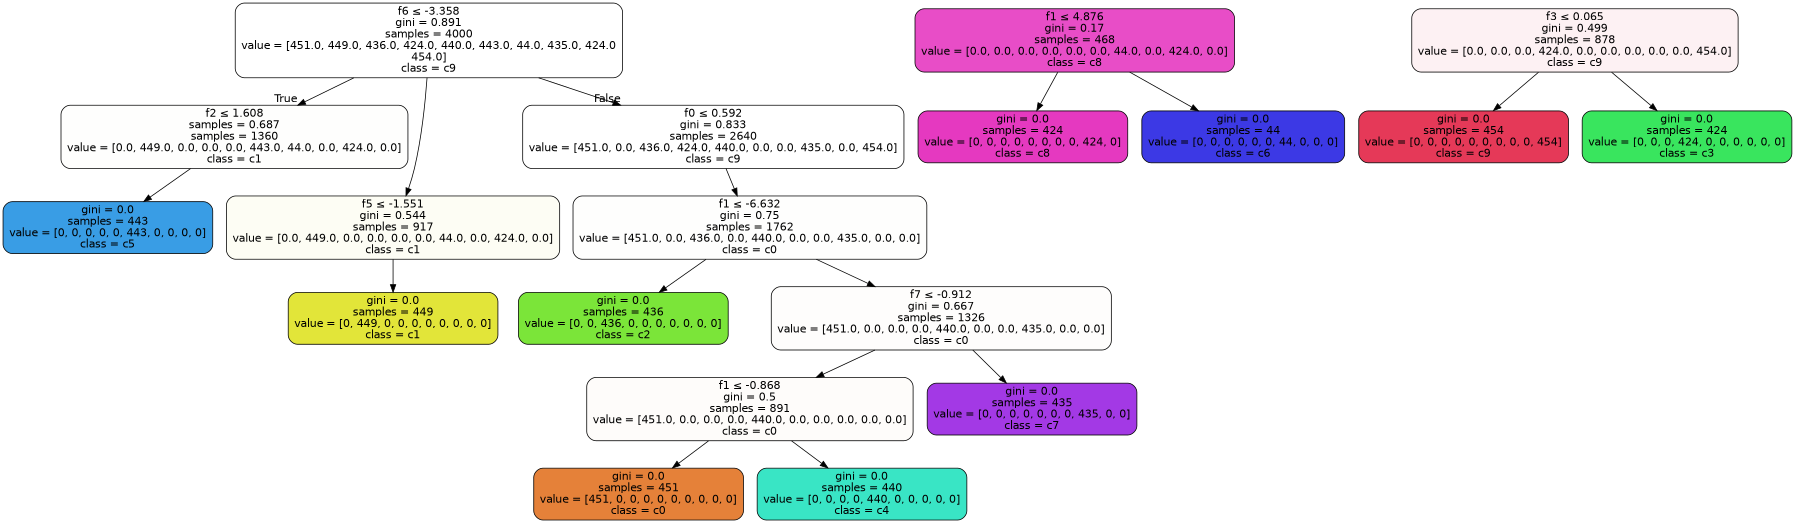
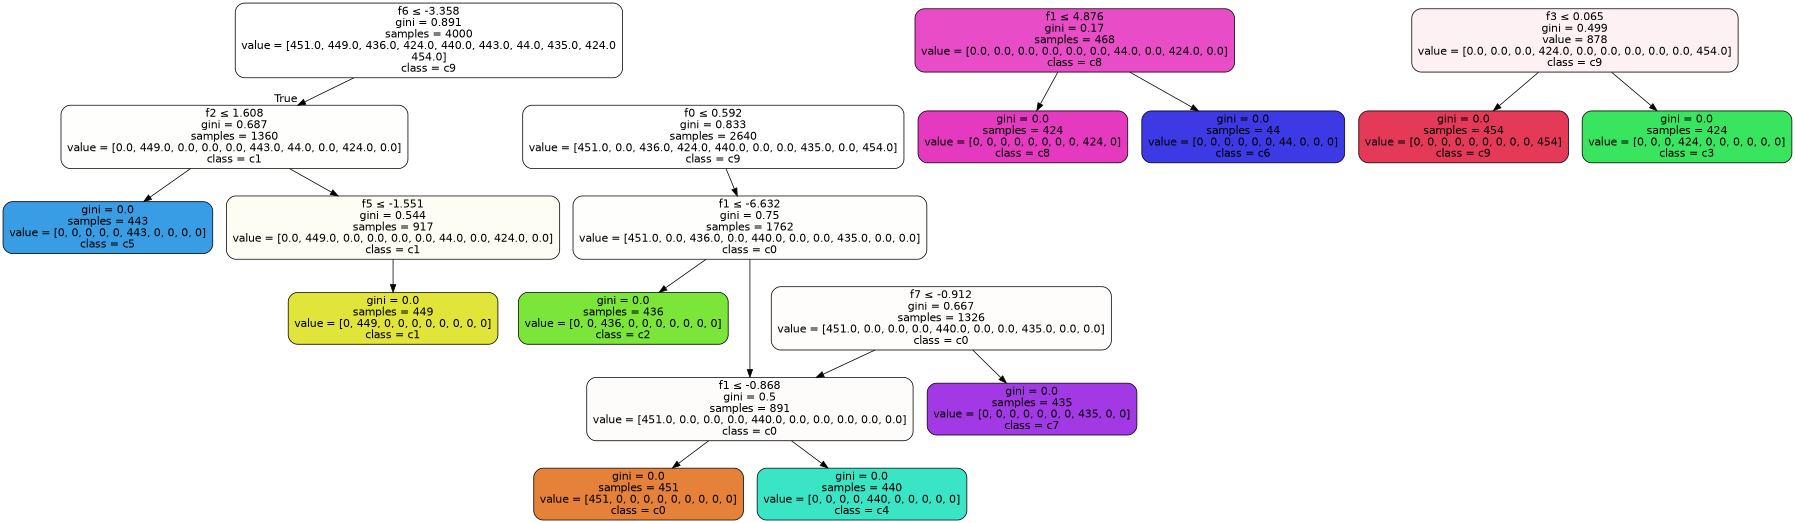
(1575, 40) -> (1575, 40)
(576, 90) -> none
(234, 125) -> (234, 125)
(421, 134) -> (310, 180)
(842, 271) -> (750, 314)
